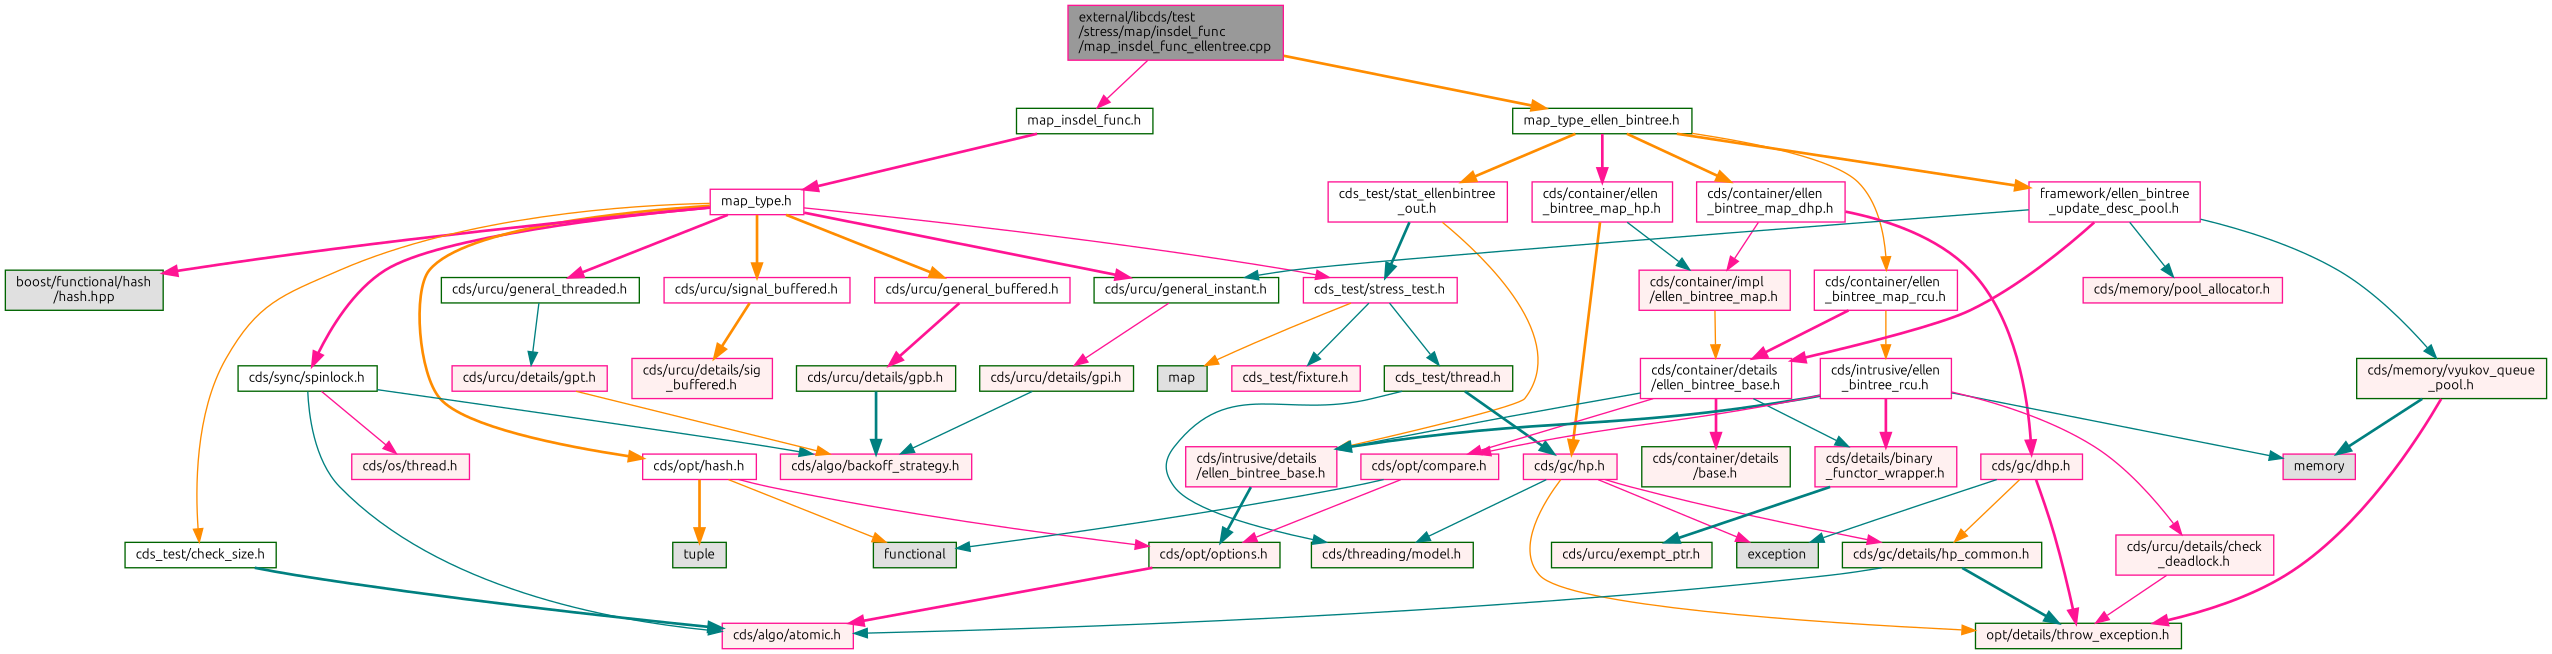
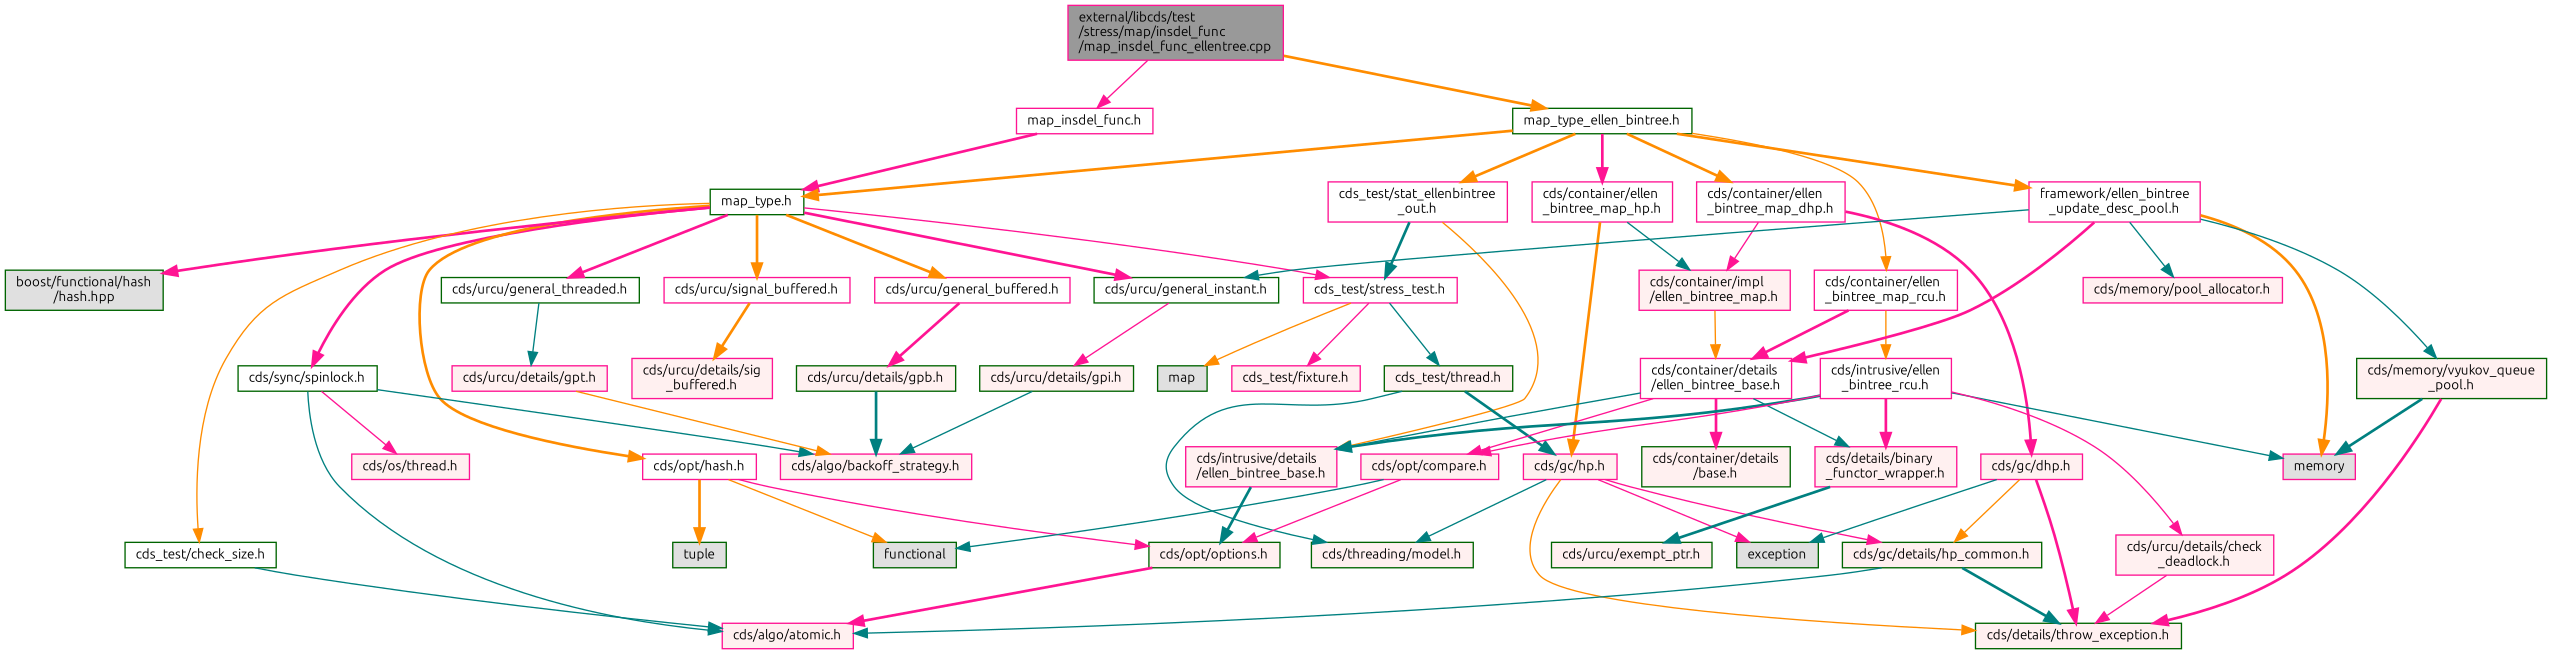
(1085, 121) -> (1085, 121)
none -> (1165, 163)
(757, 202) -> (757, 202)
none -> (2311, 299)
(1343, 329) -> (1343, 329)
(481, 601) -> (481, 601)
(2078, 636) -> (2078, 636)
